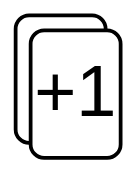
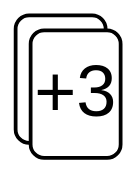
(75, 91) -> (75, 91)
